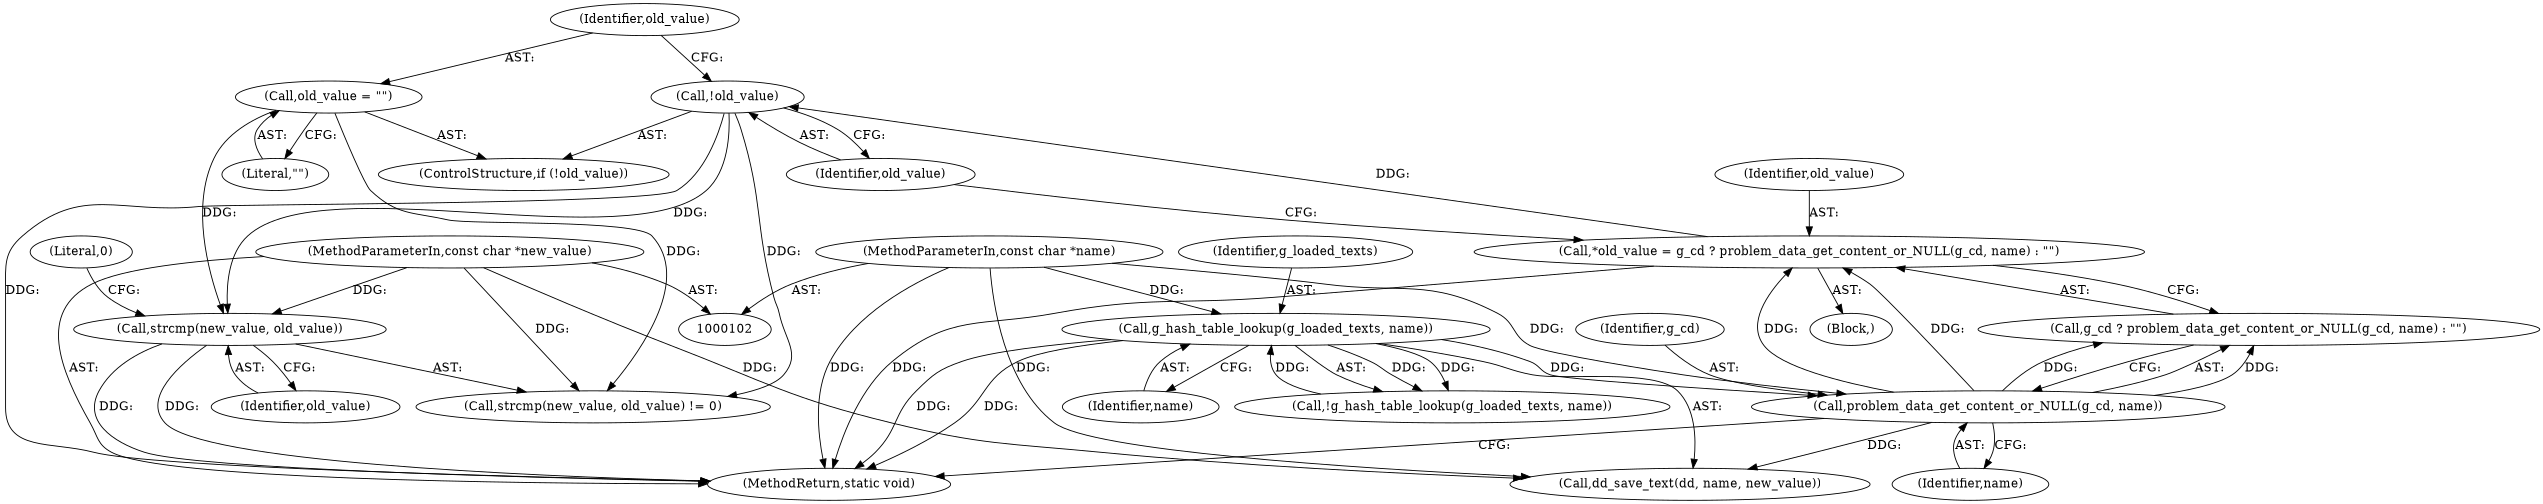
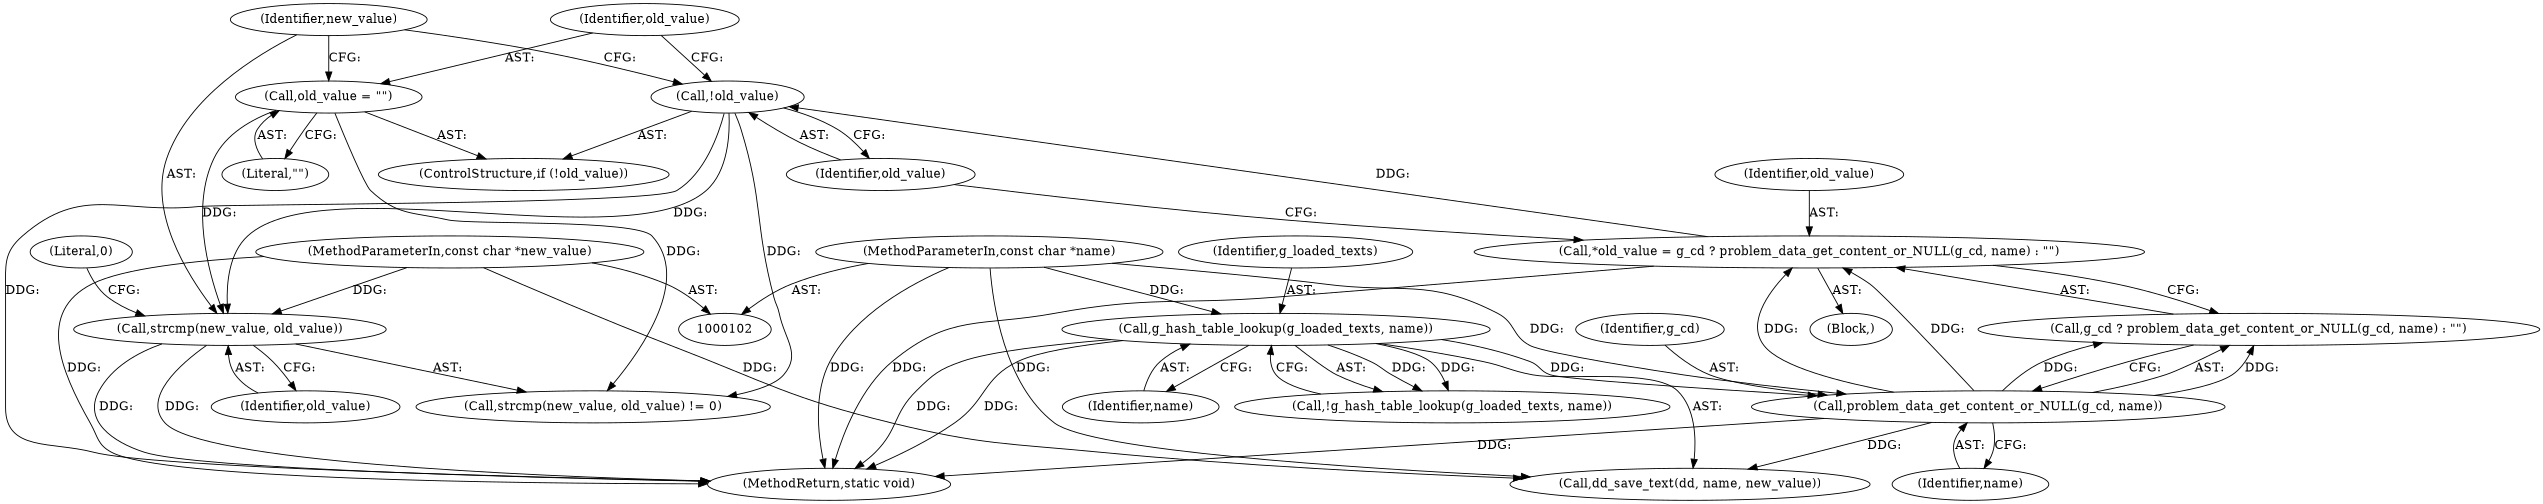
none -> (329, 20)
(518, 326) -> none
(86, 368) -> (86, 368)
(1294, 368) -> (1294, 368)
(1496, 446) -> (1496, 446)
